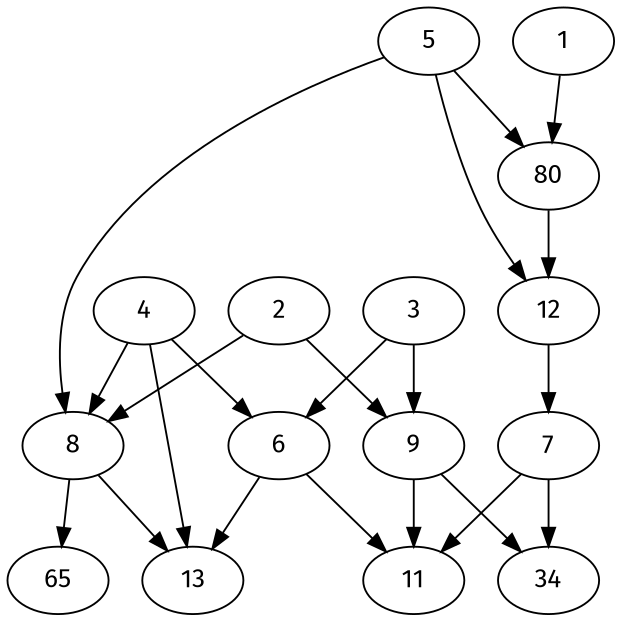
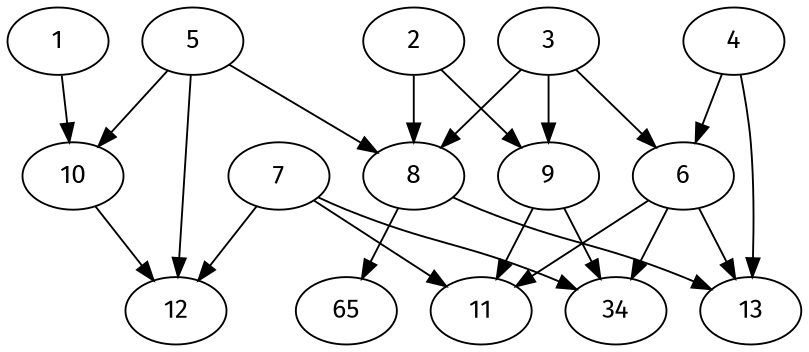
(549, 176) -> (73, 176)
none -> (654, 235)
(549, 369) -> (233, 236)
(113, 370) -> (490, 100)
